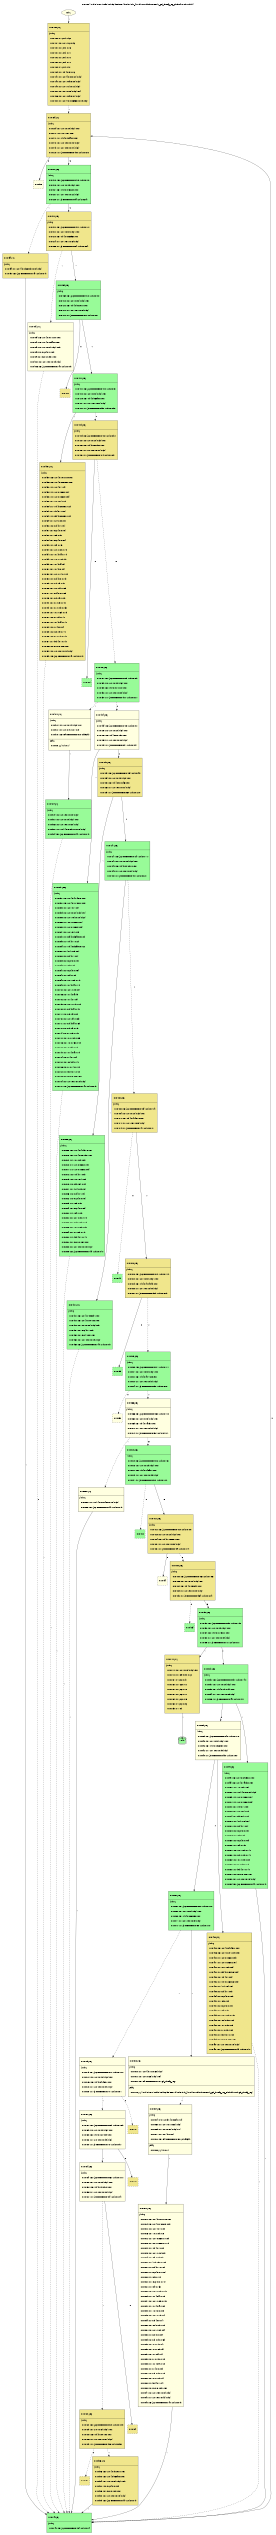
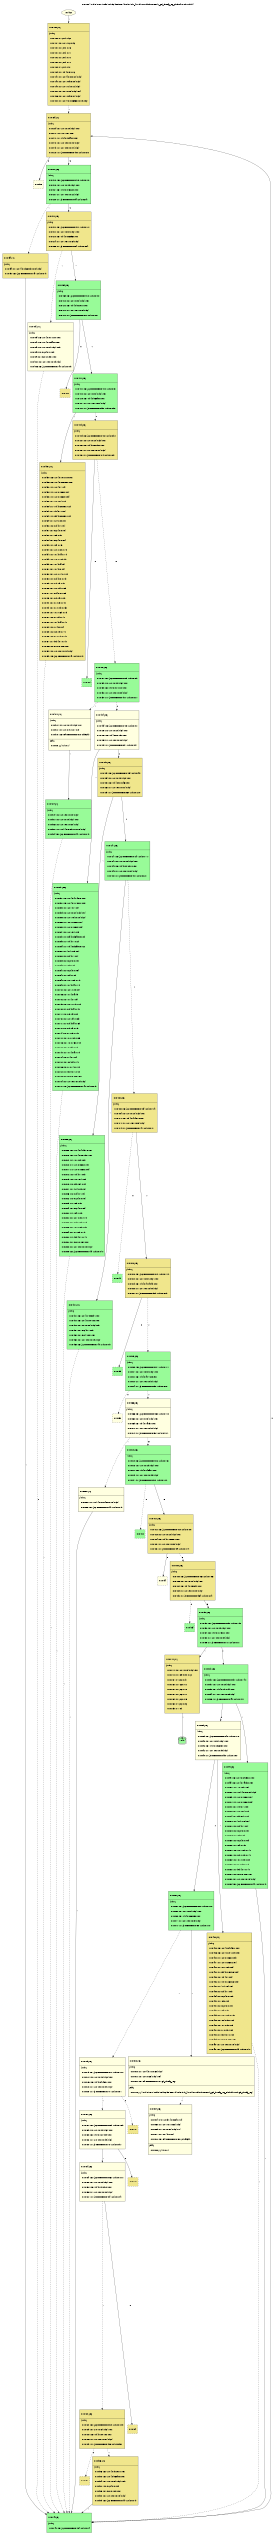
(69, 13) -> (69, 13)
(161, 2305) -> none
